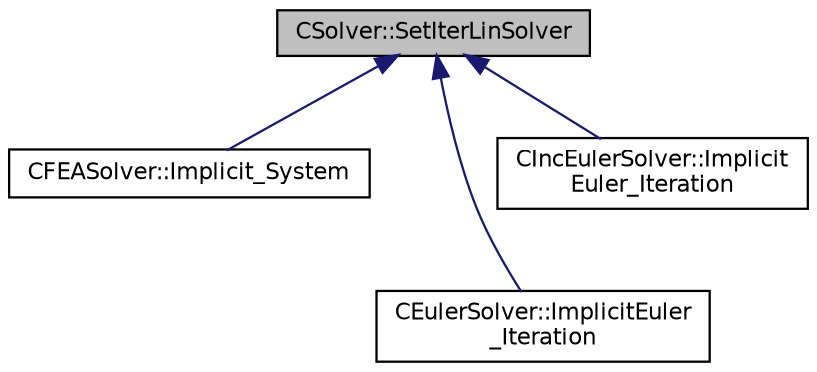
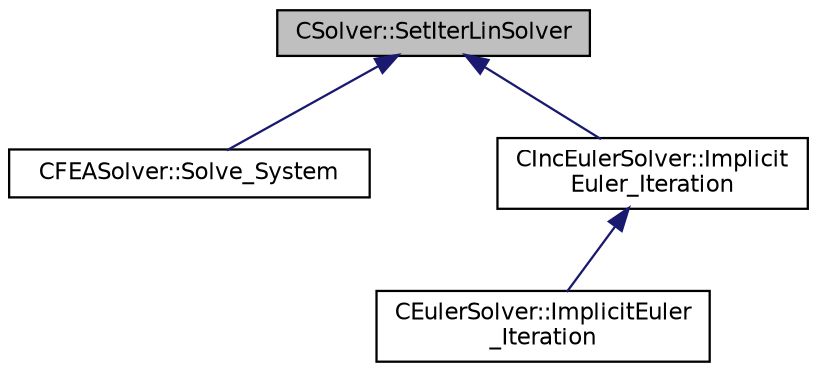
(189, 173) -> (189, 173)
(470, 189) -> (591, 259)
